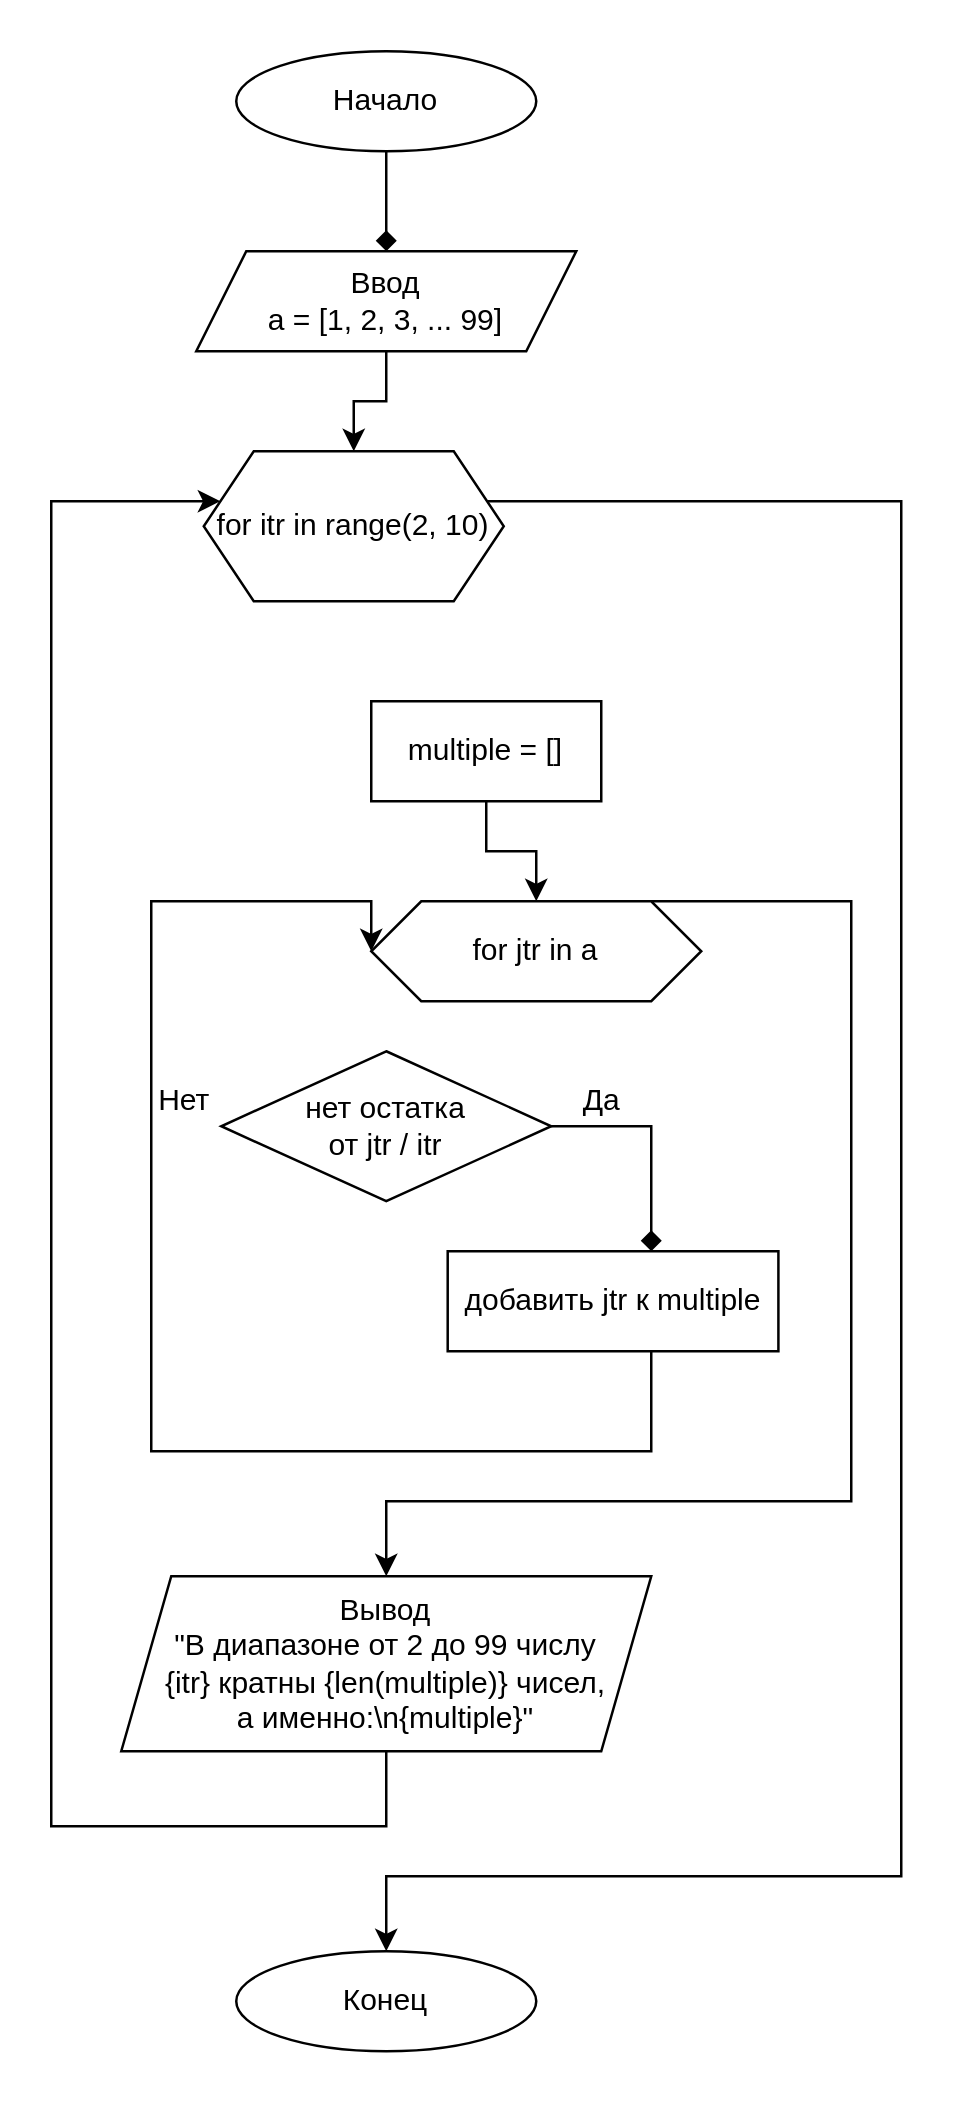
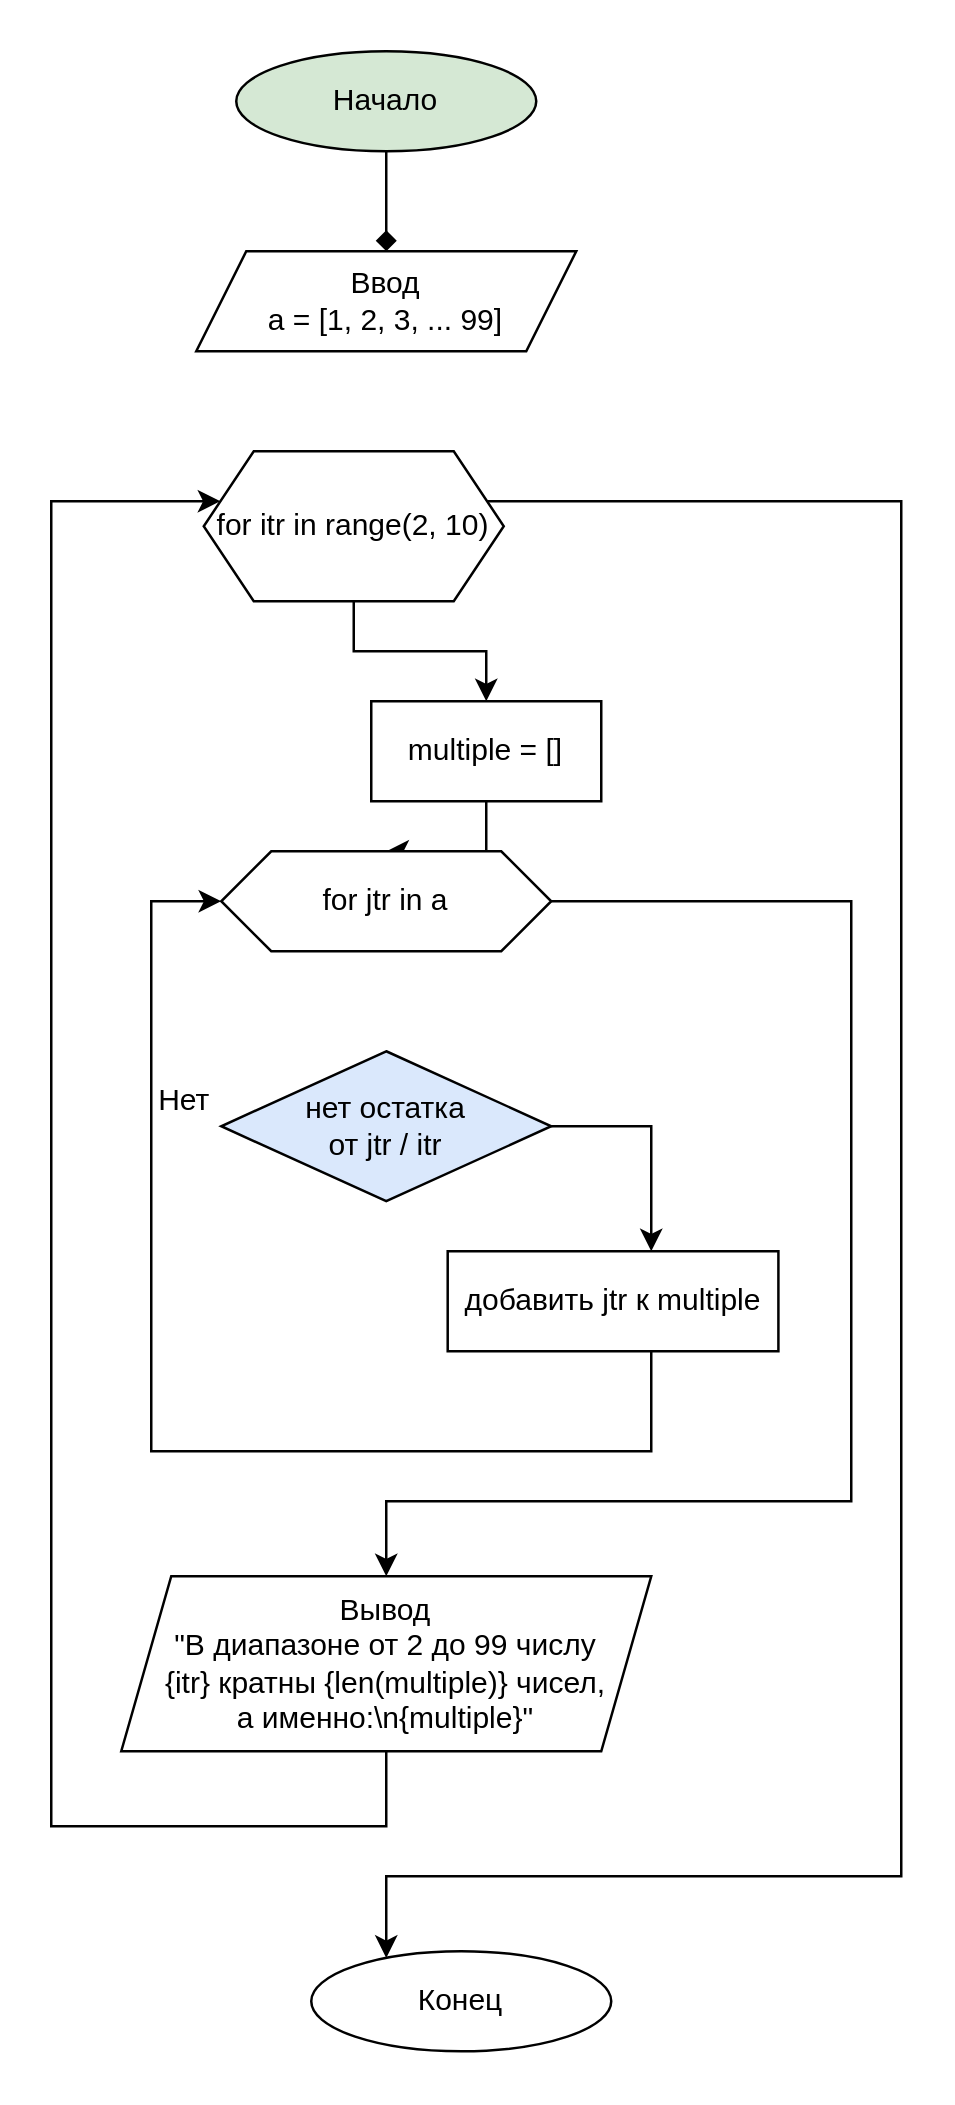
(386, 101) -> (386, 101)
(378, 401) -> none
none -> (412, 651)
(536, 951) -> (386, 901)
(601, 1101) -> none
(386, 1126) -> (386, 1126)
(651, 1231) -> (651, 1232)
(386, 2001) -> (461, 2001)
